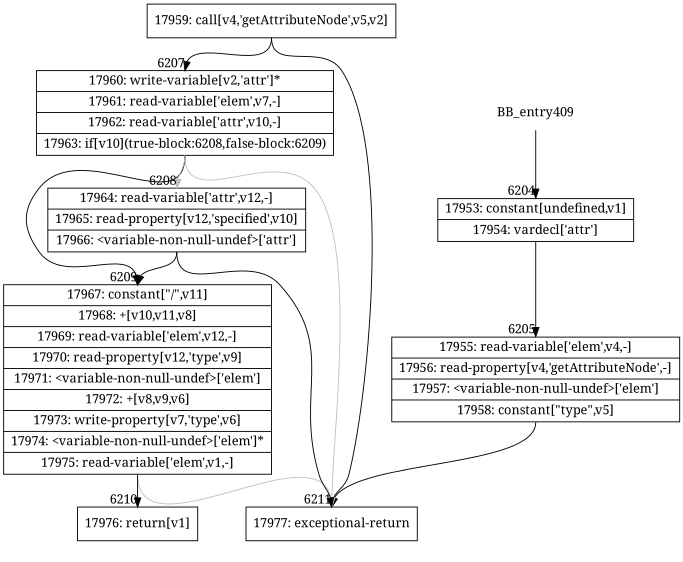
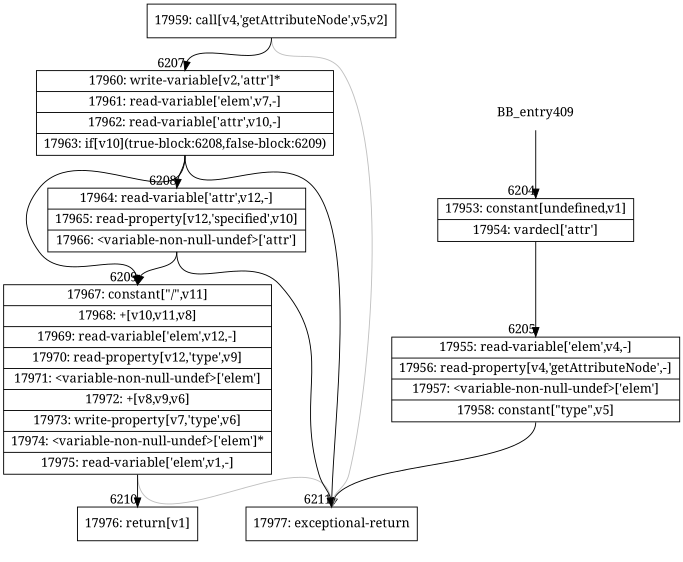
(183, 168) -> (183, 168)
(372, 243) -> (372, 243)
(337, 266) -> (337, 266)
